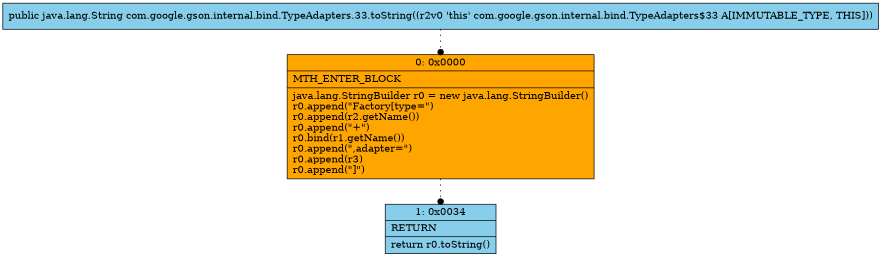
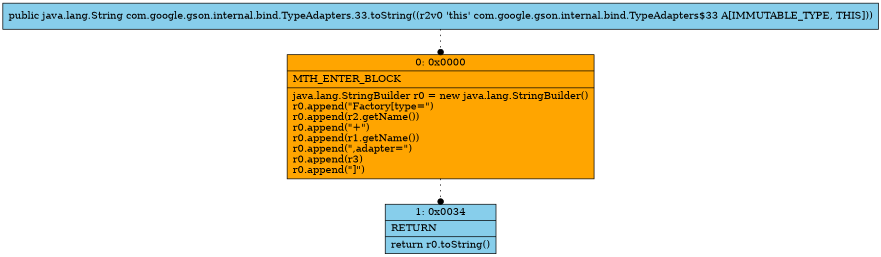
(349, 138) -> (356, 138)
